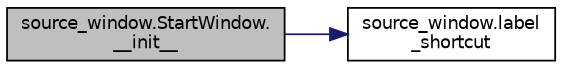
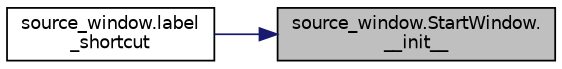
(307, 34) -> (237, 34)
